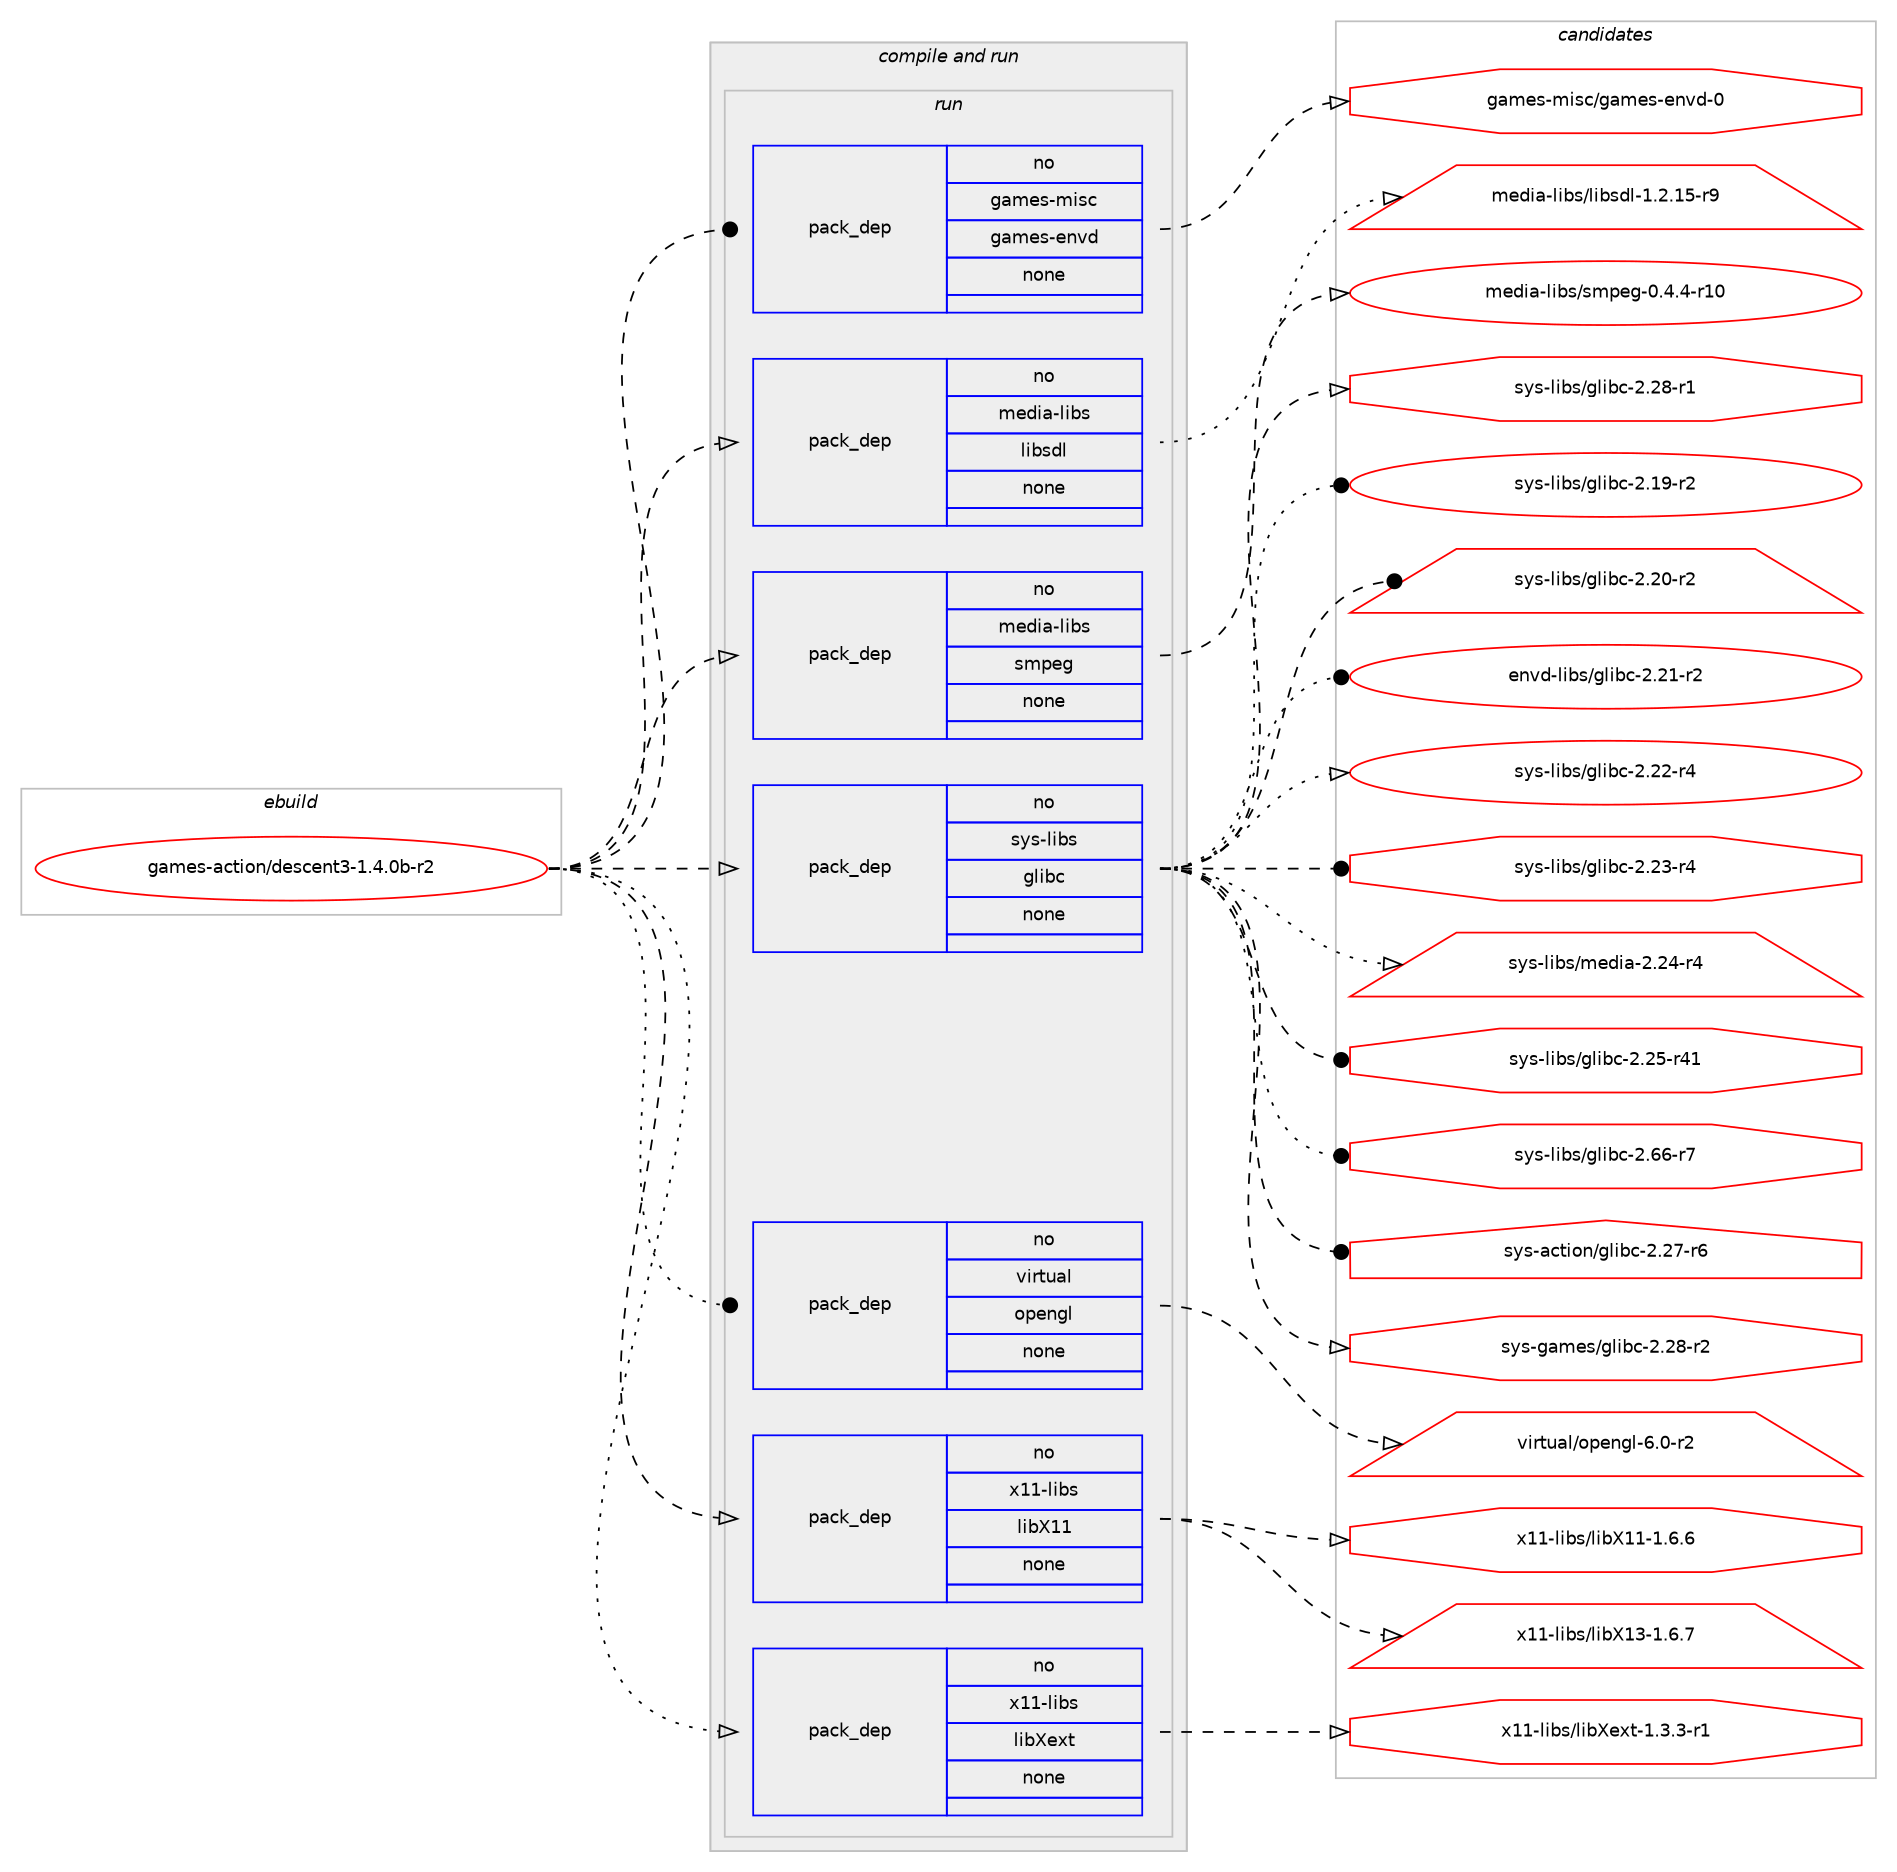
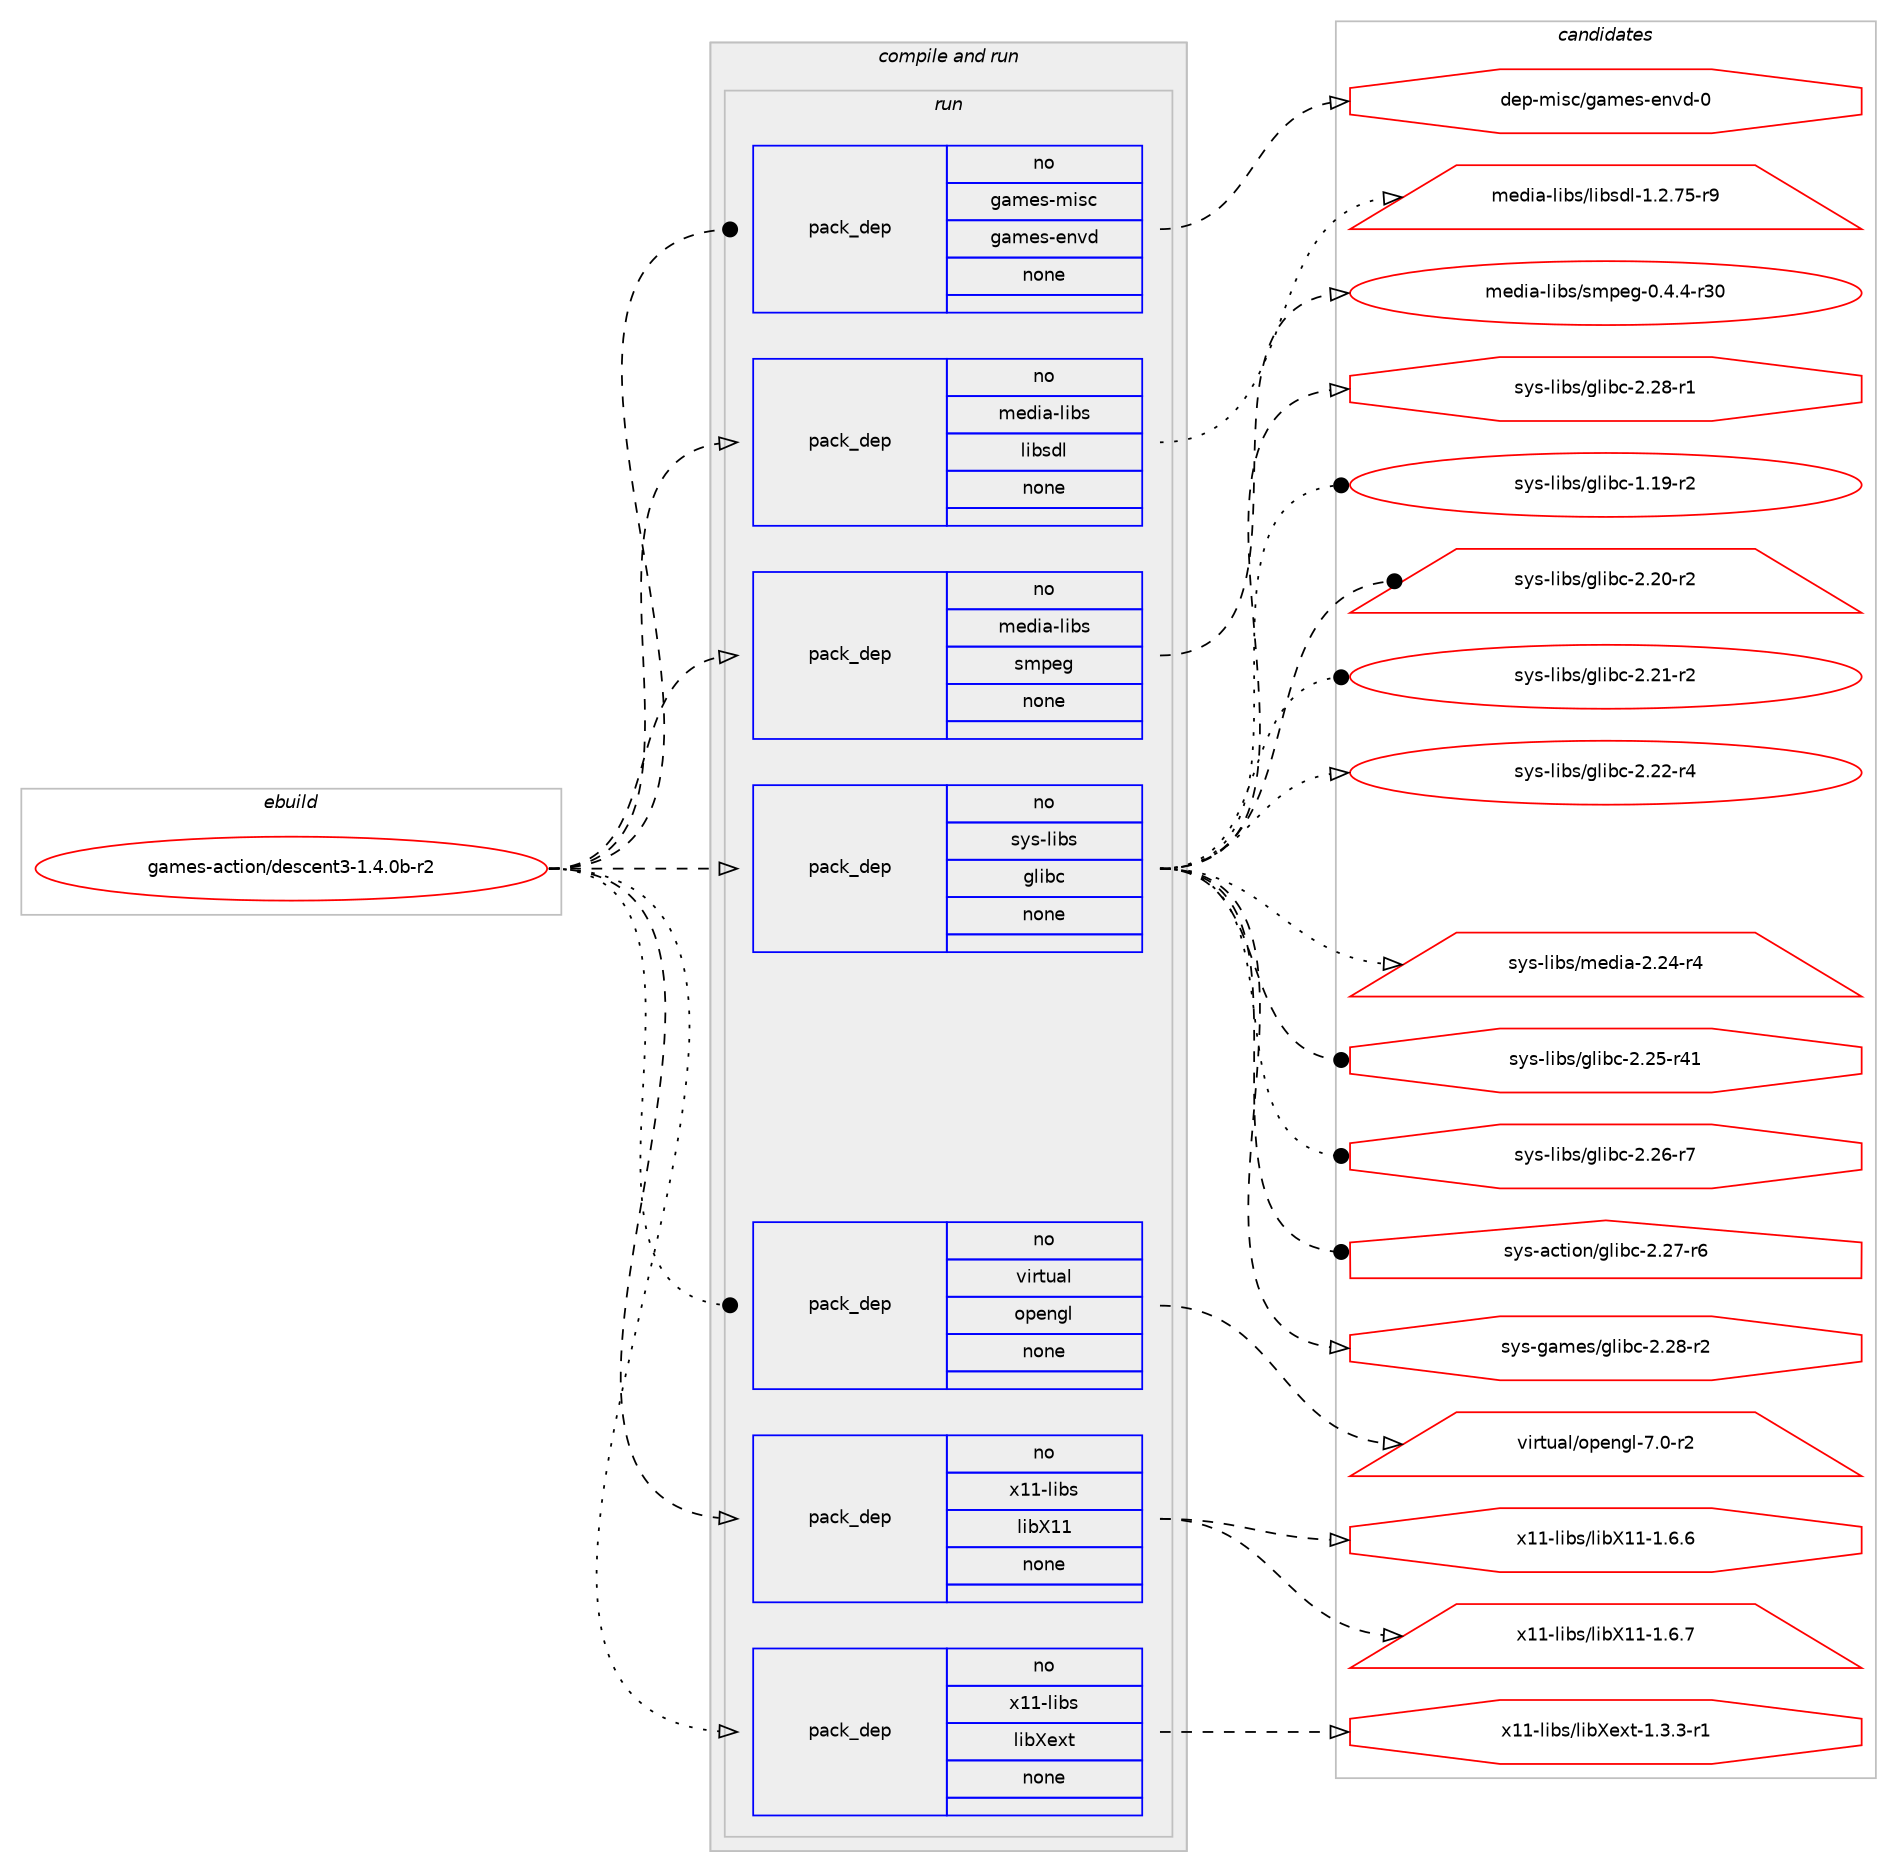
(1606, 101) -> (1606, 101)
(1606, 197) -> (1606, 197)
(1606, 293) -> (1606, 293)
(1606, 485) -> (1606, 485)
(1606, 677) -> (1606, 677)
(1606, 869) -> none
(1606, 1156) -> (1606, 1156)
(1606, 1444) -> (1606, 1444)
(1606, 1636) -> (1606, 1636)
